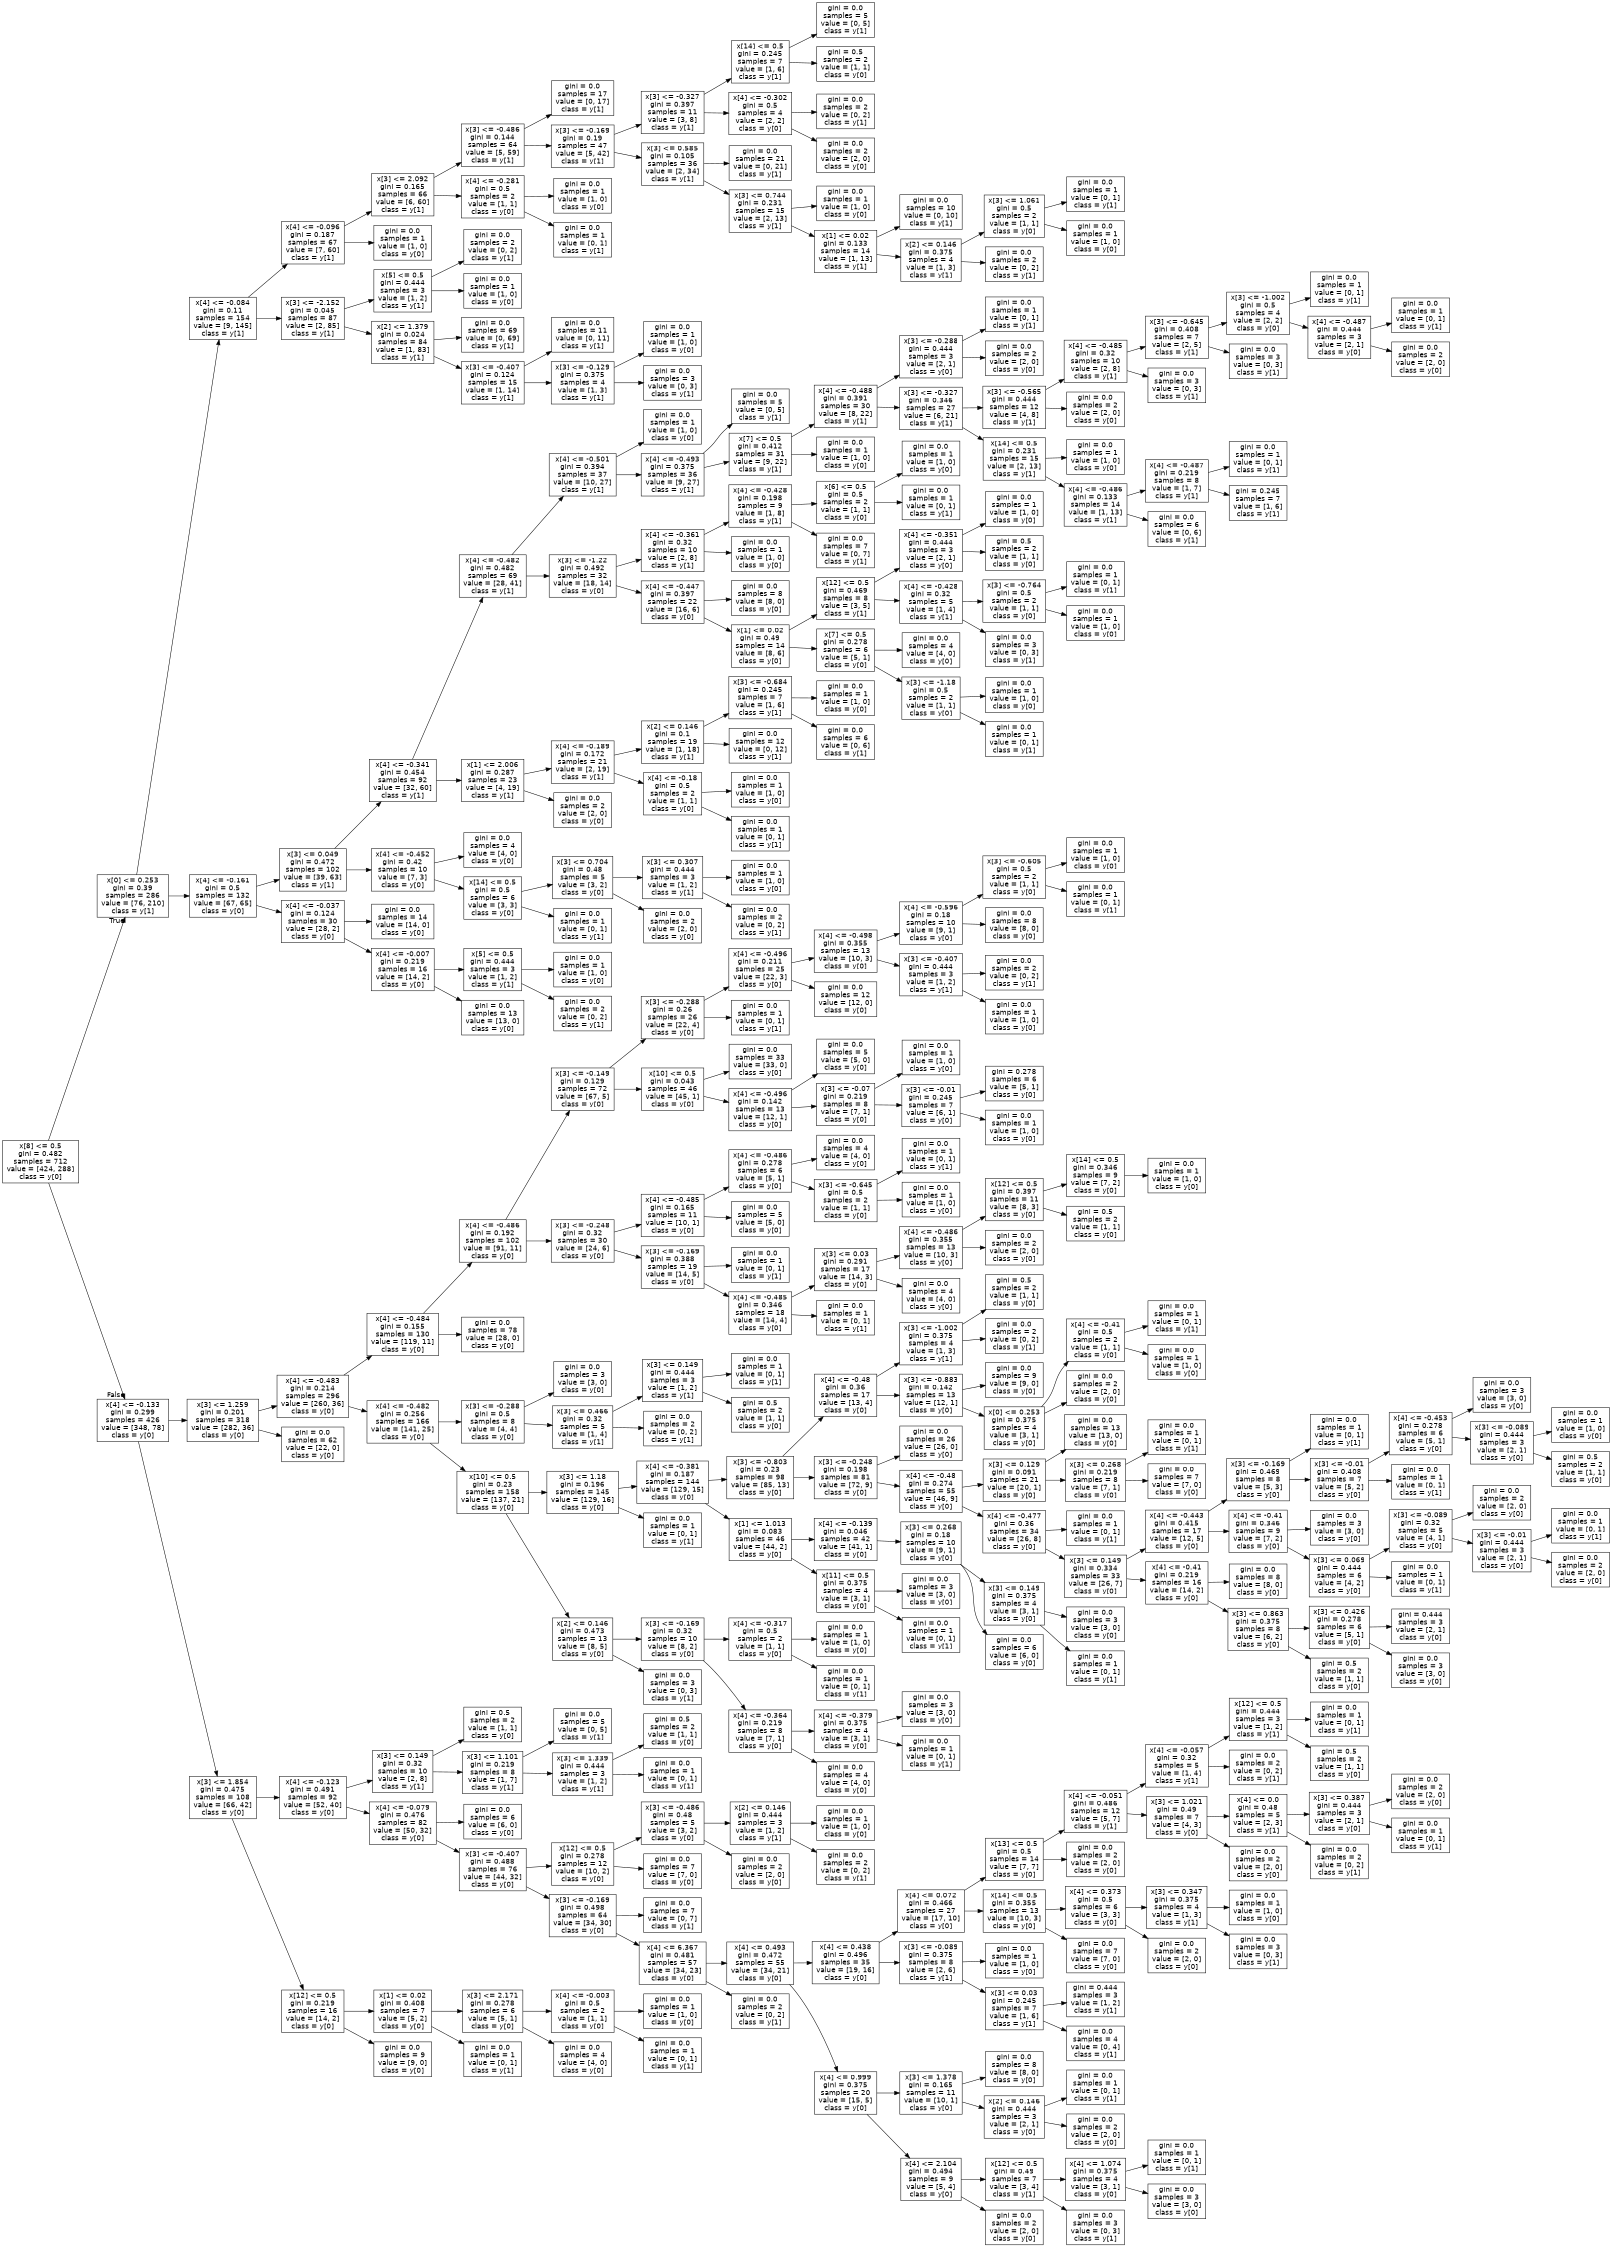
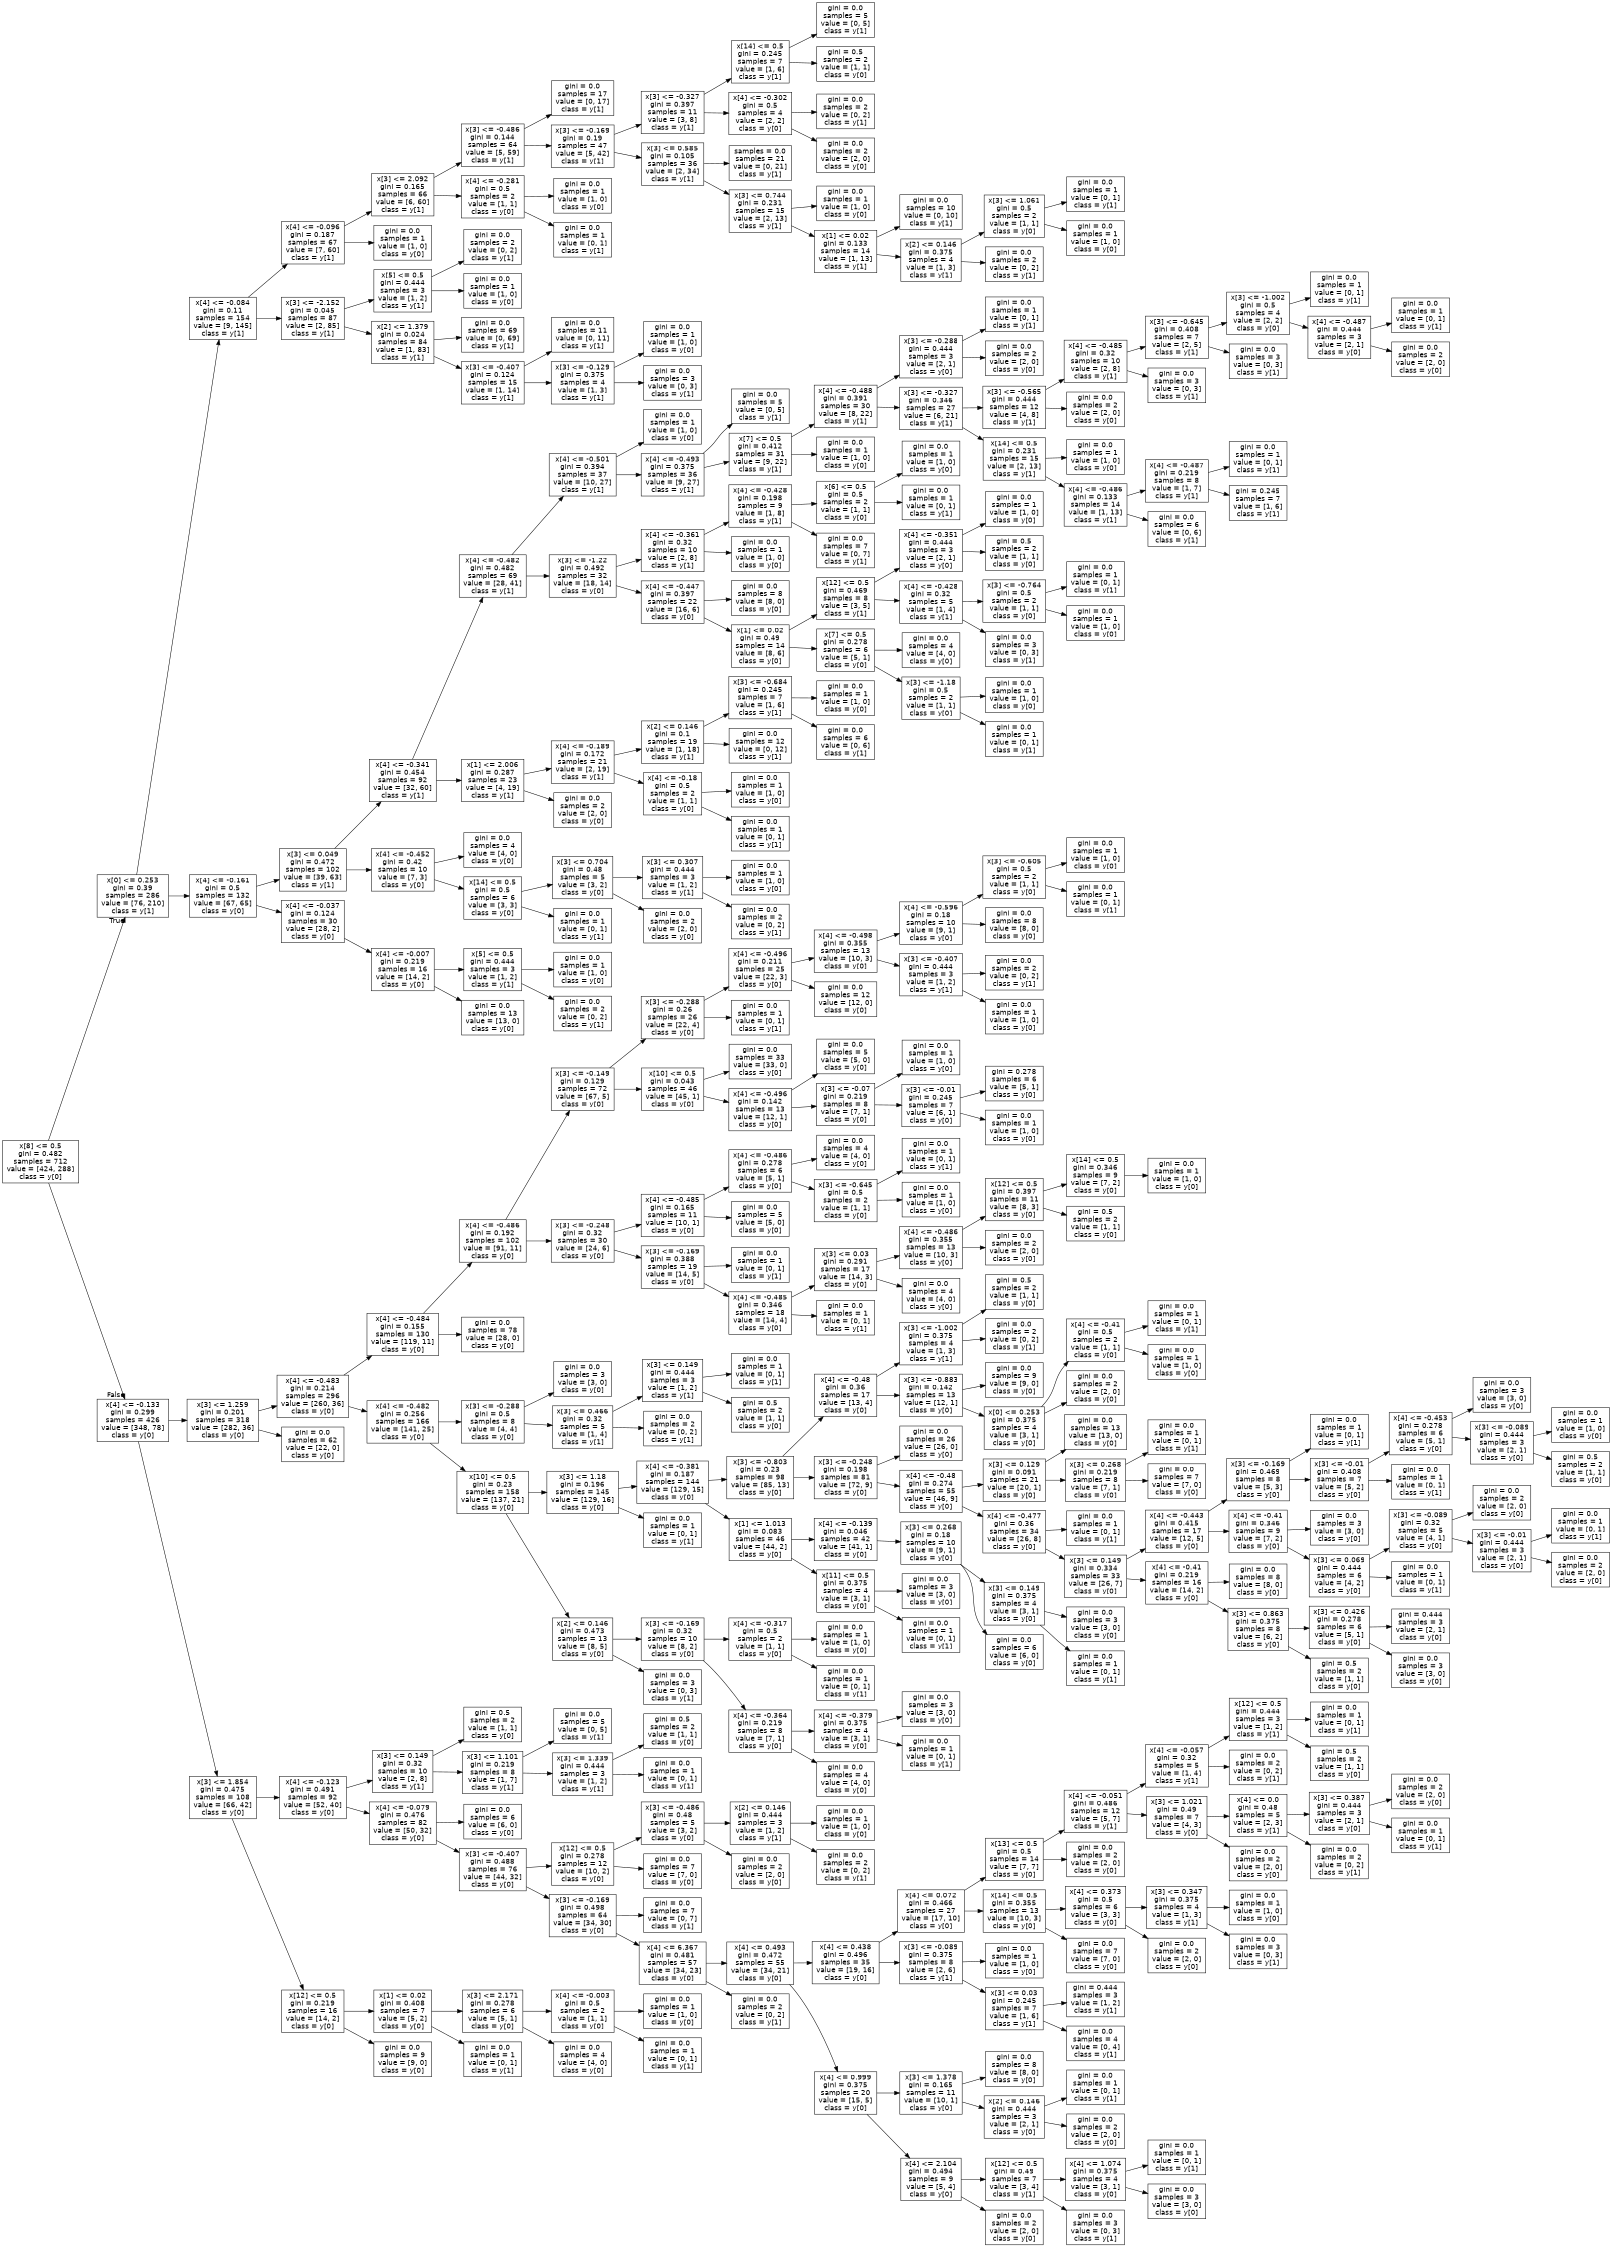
(760, 163) -> (760, 163)
(403, 922) -> none
